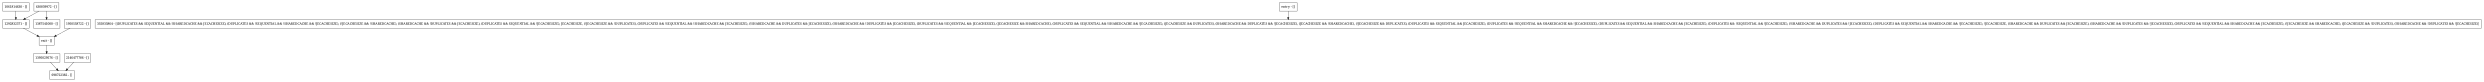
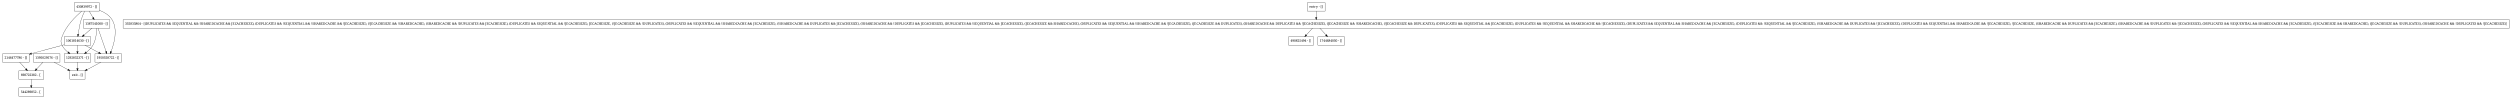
none -> (80, 22)
none -> (115, 28)
none -> (88, 32)
none -> (102, 40)
none -> (1301, 41)
none -> (1331, 41)
none -> (95, 42)
(47, 48) -> (61, 66)
none -> (48, 49)
none -> (92, 49)
none -> (31, 92)
